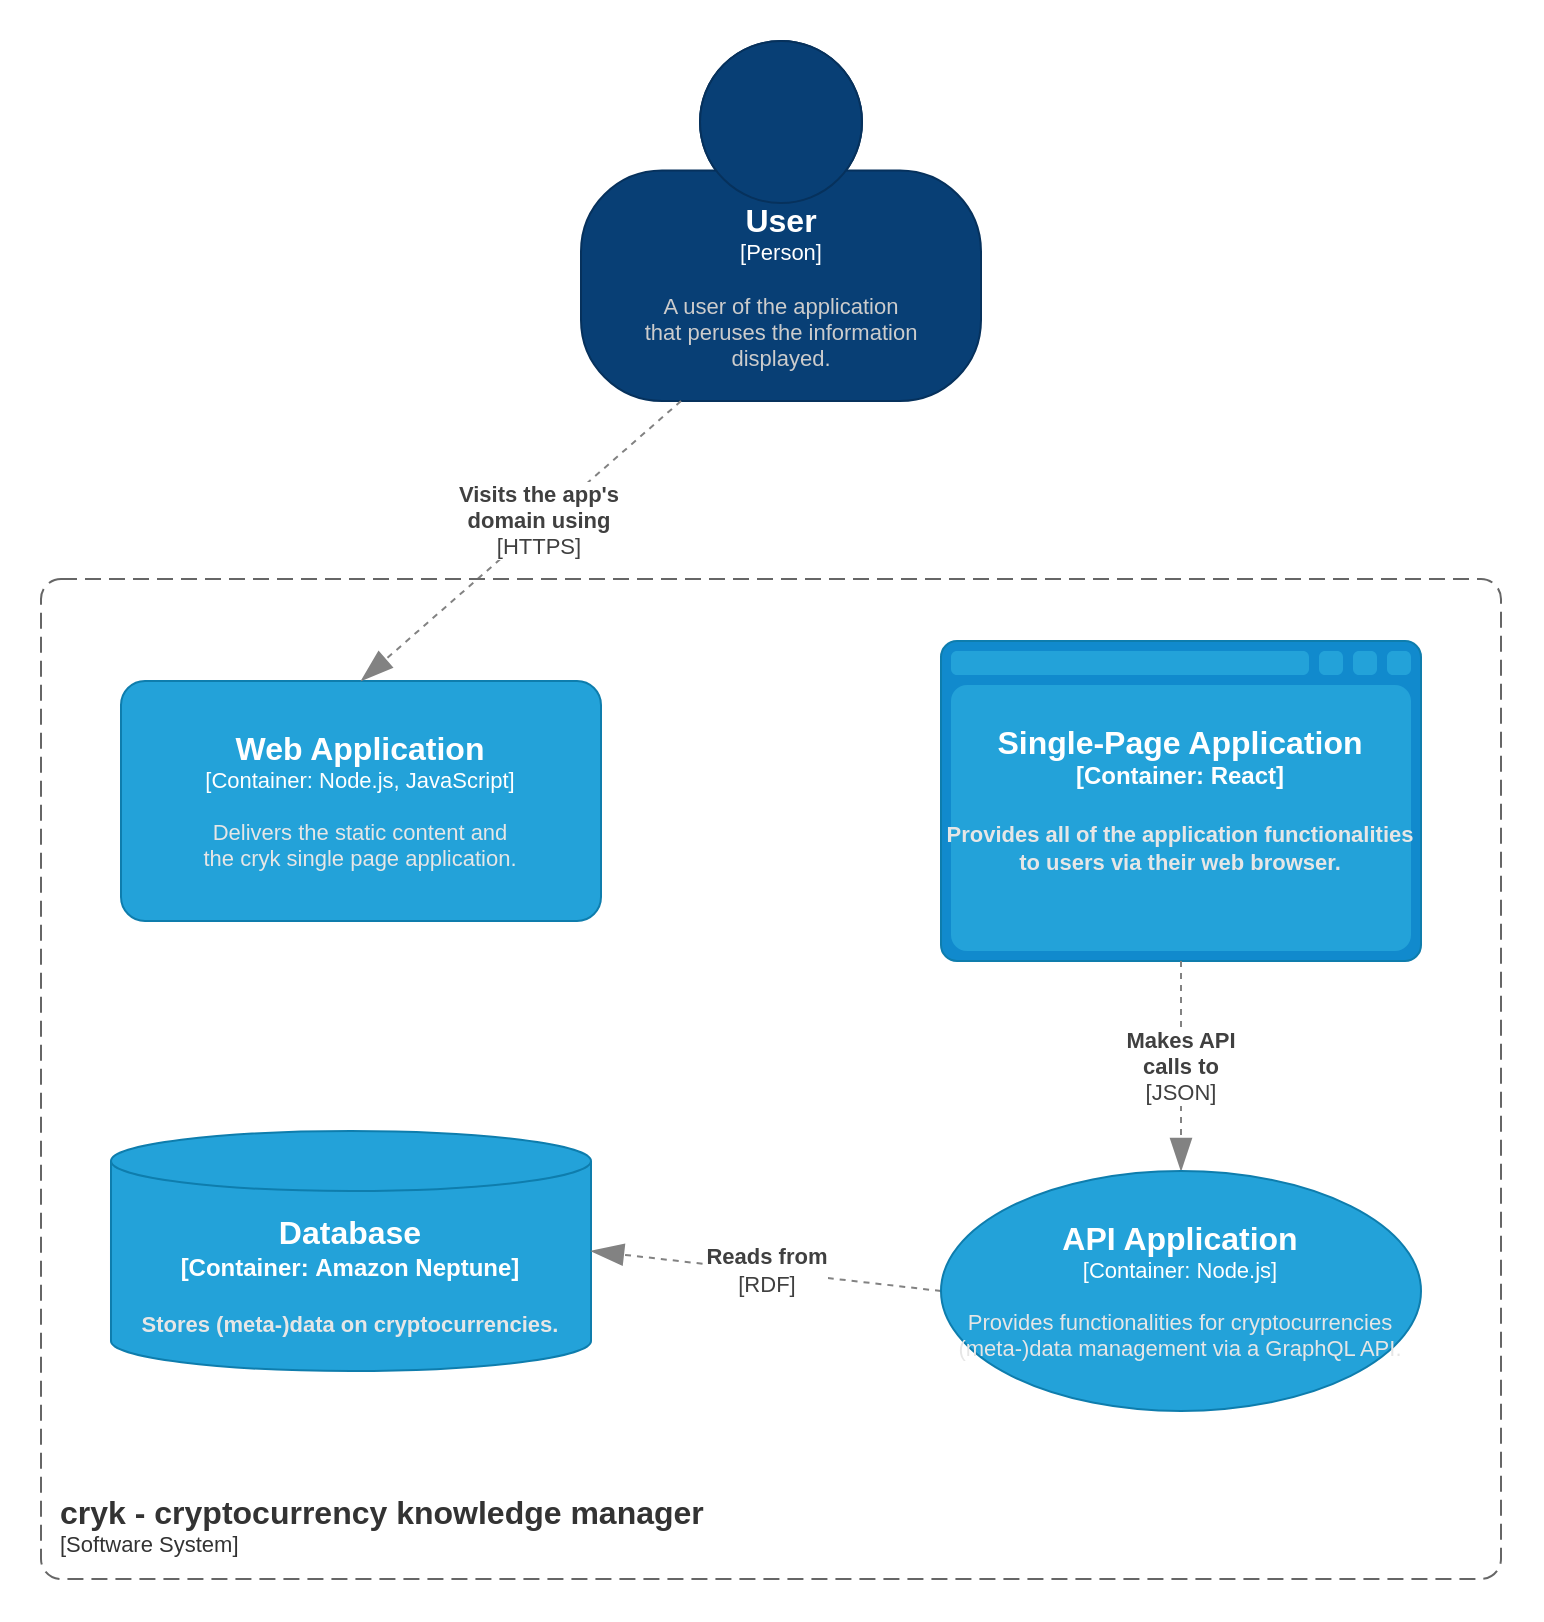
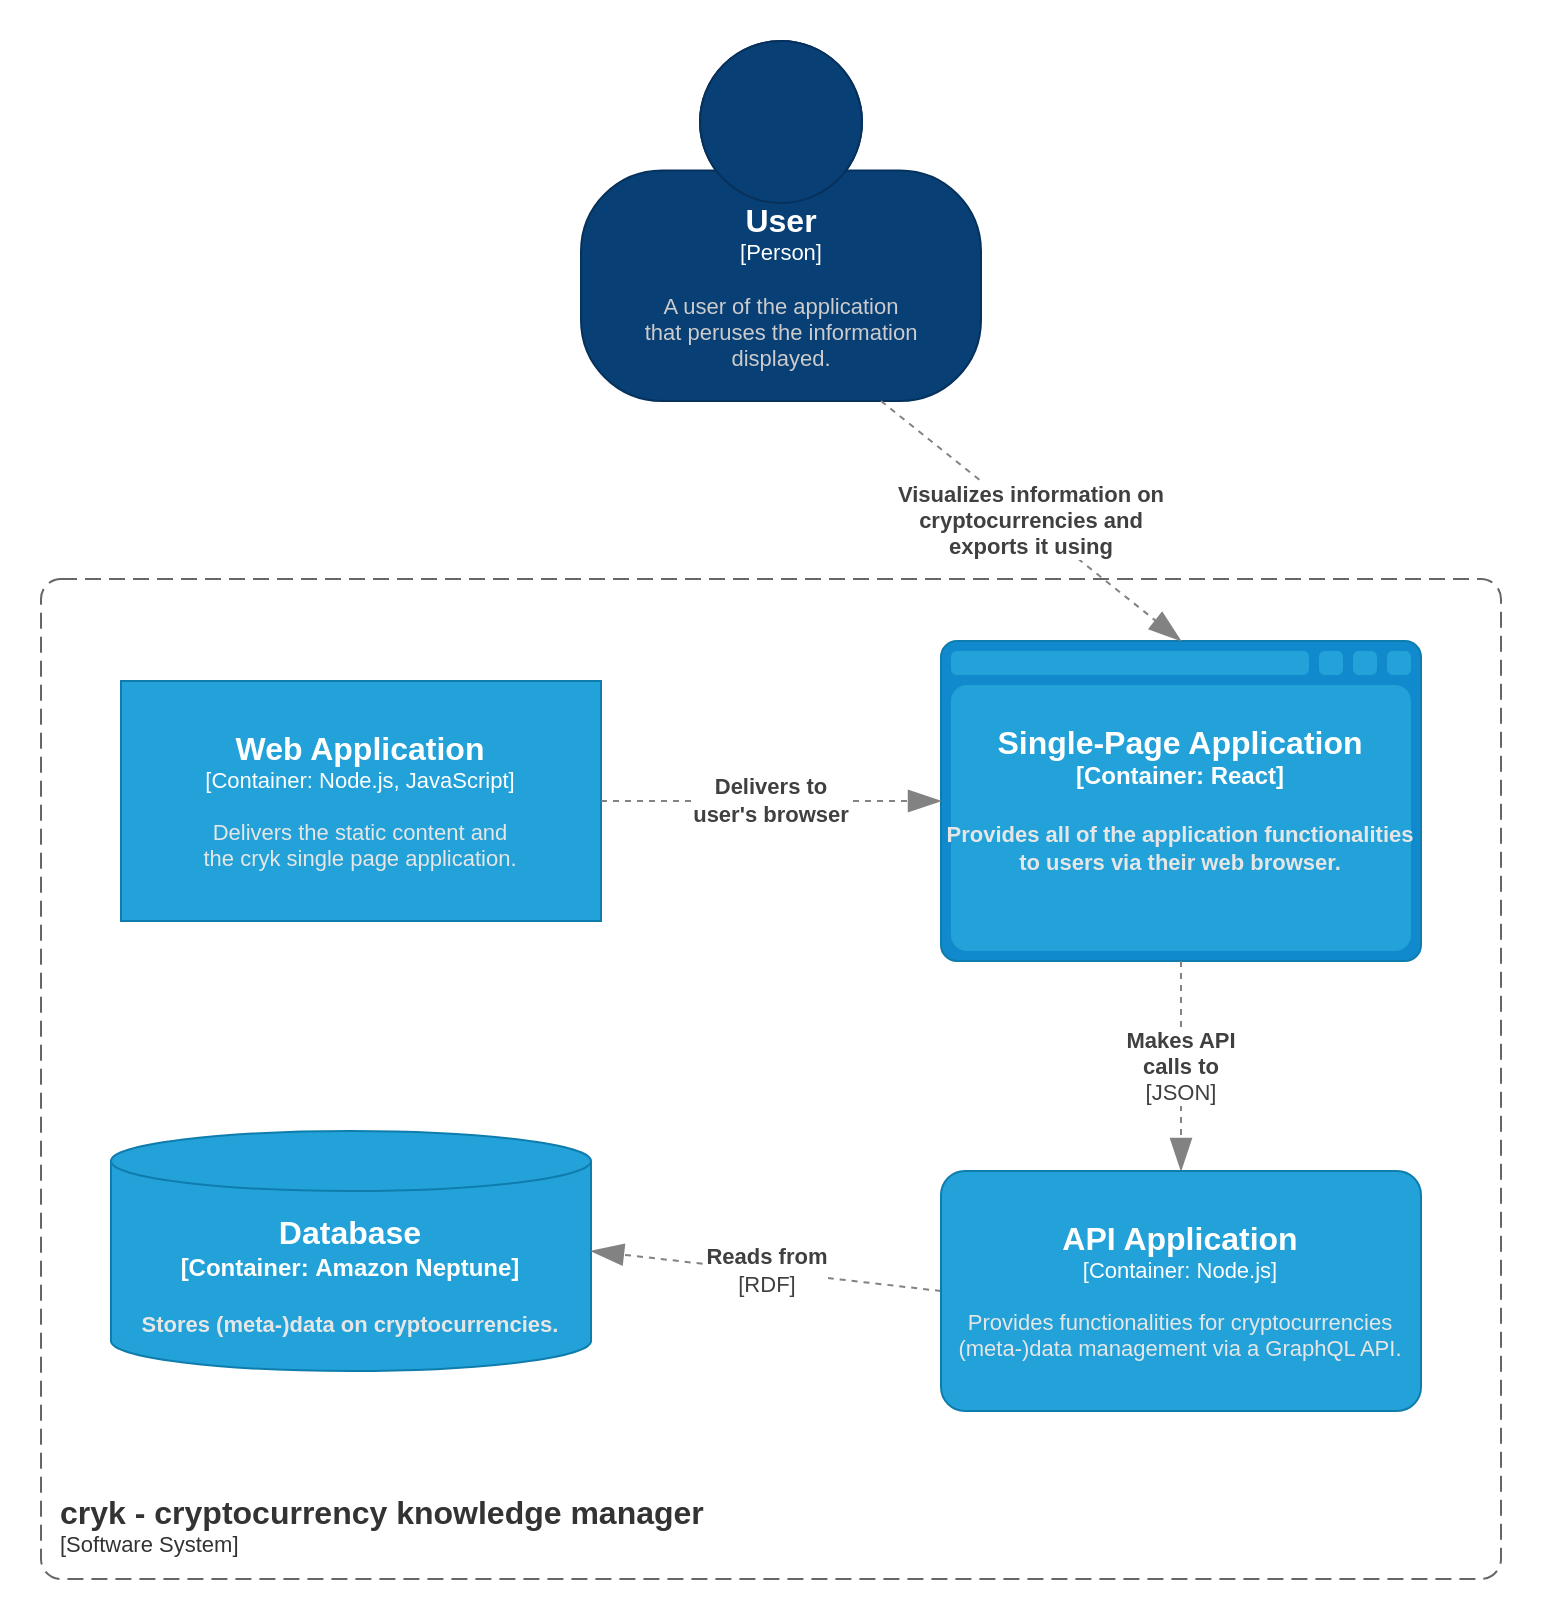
none -> (1105, 580)
(455, 598) -> none
(361, 801) -> (361, 801)
none -> (647, 801)
(1181, 1291) -> (1181, 1291)
